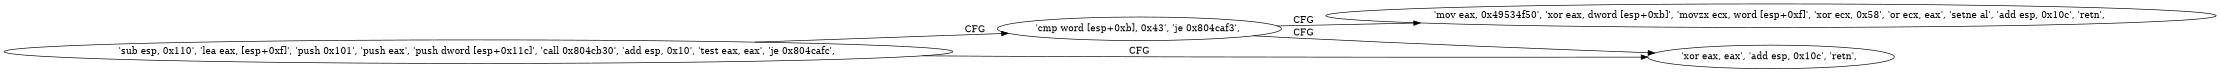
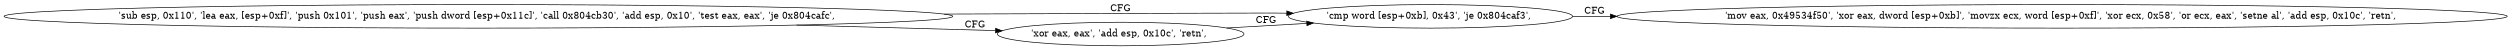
(1451, 45) -> (1267, 26)
